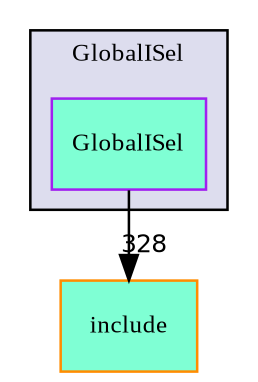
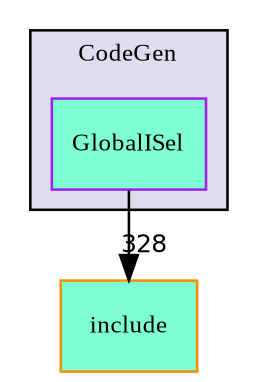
(129, 54) -> (129, 54)
